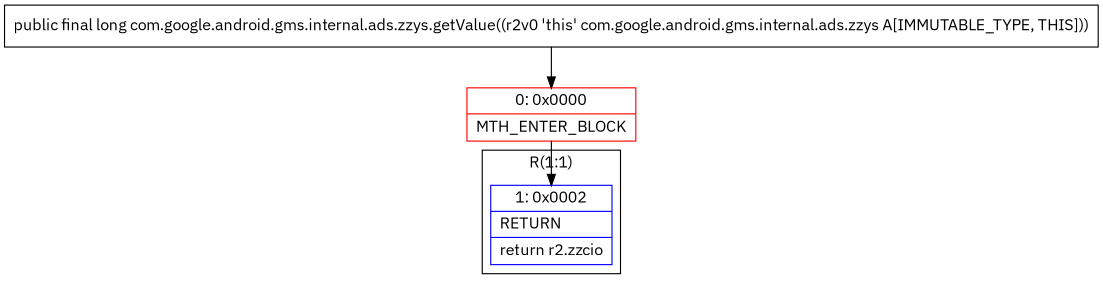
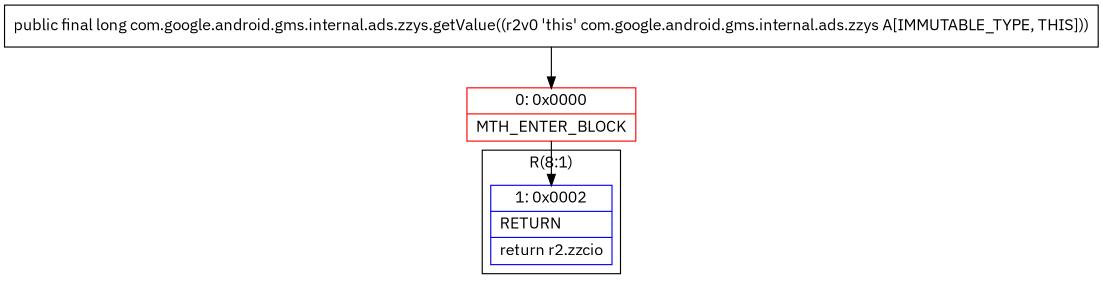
(551, 163) -> (551, 163)
